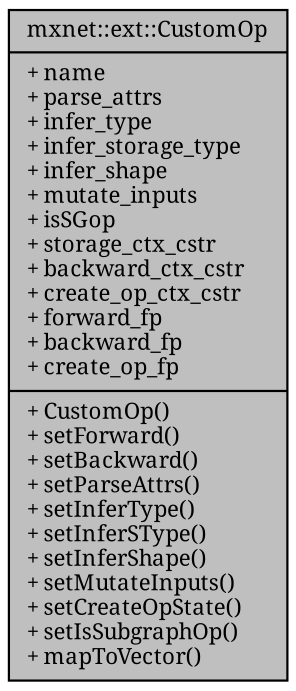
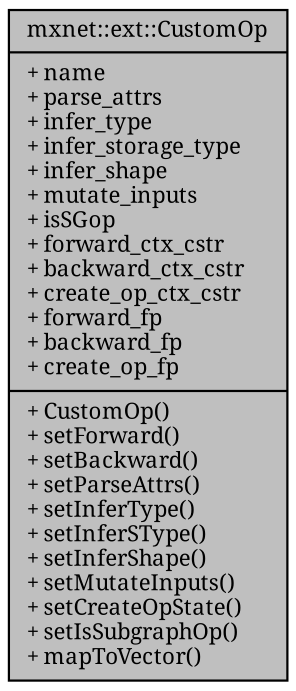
(121, 245) -> (126, 245)
